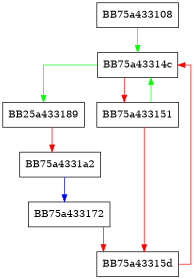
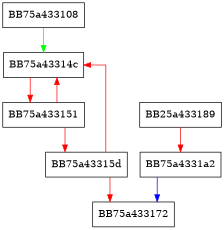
(55, 65) -> none
(151, 93) -> (57, 93)
(103, 236) -> (110, 186)
